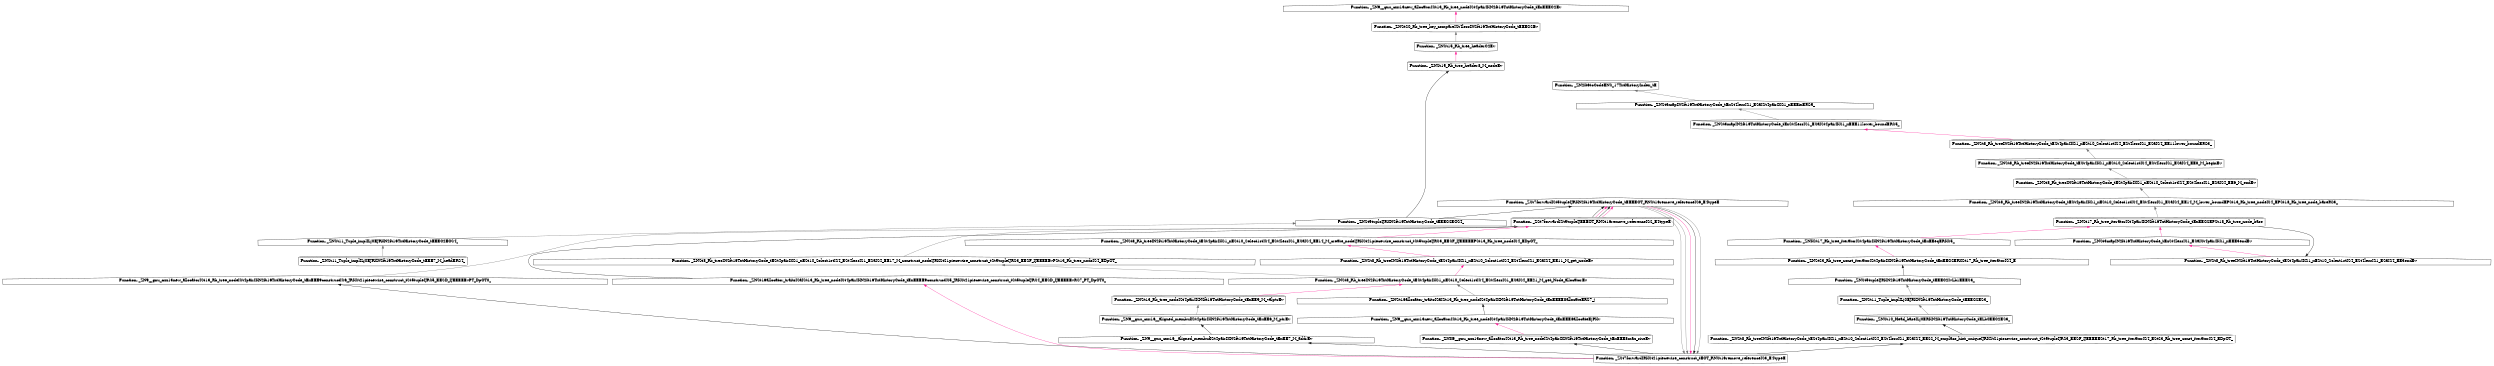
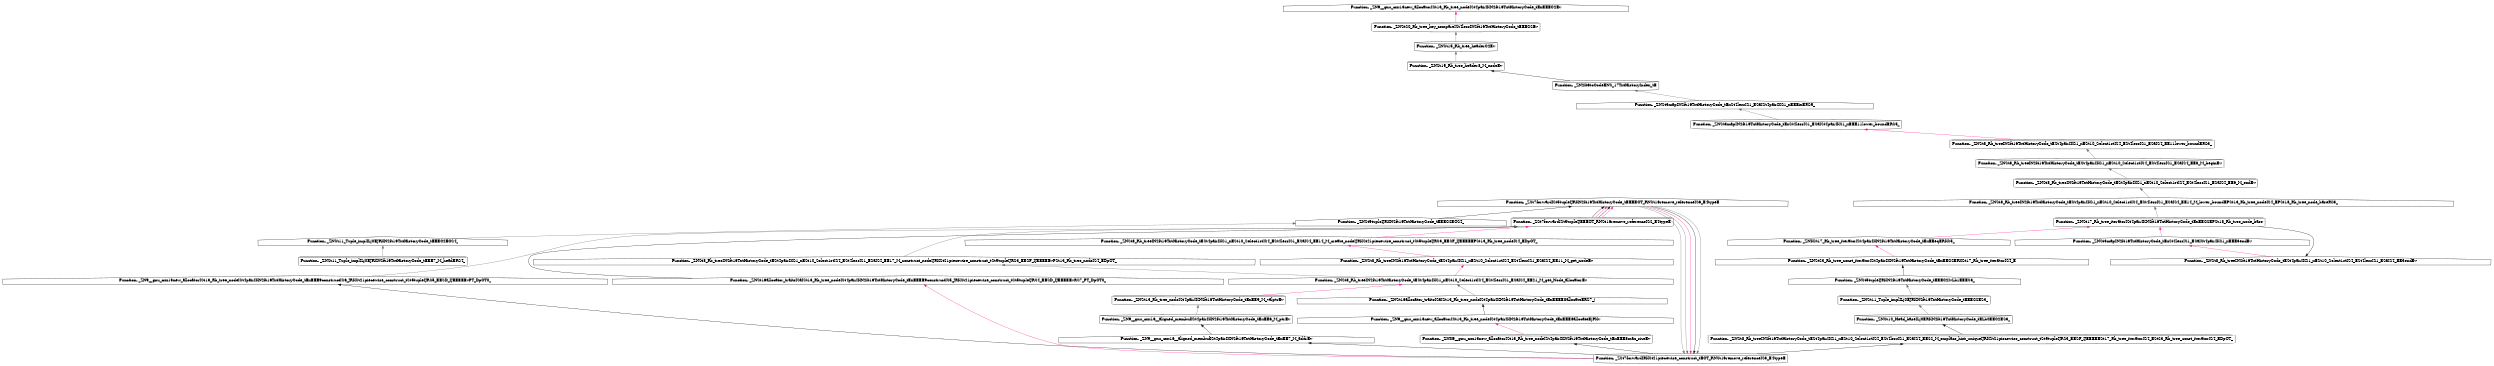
(1456, 58) -> (1456, 58)
(1426, 144) -> (1532, 76)
